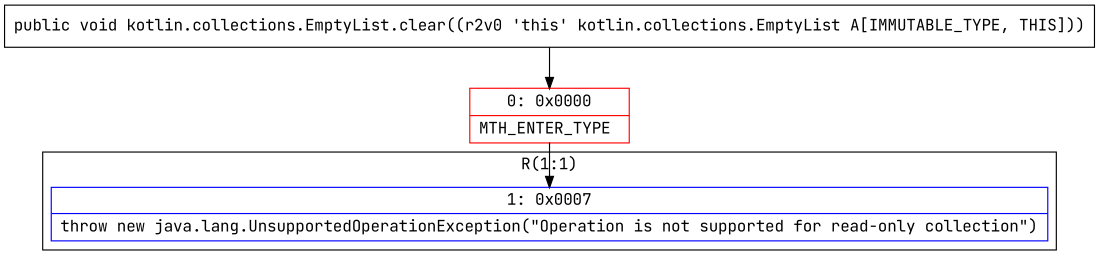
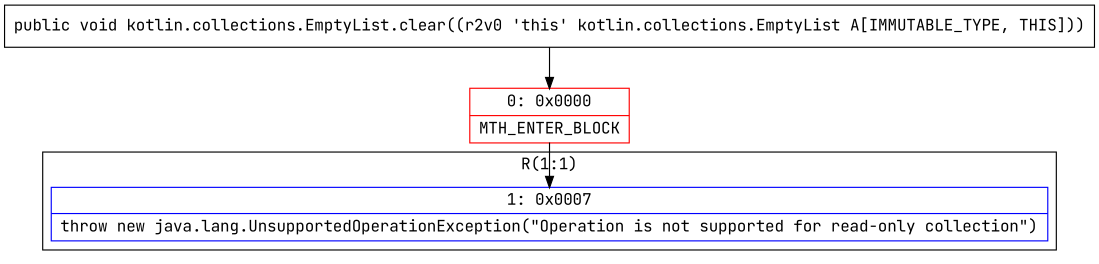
(545, 129) -> (550, 129)
